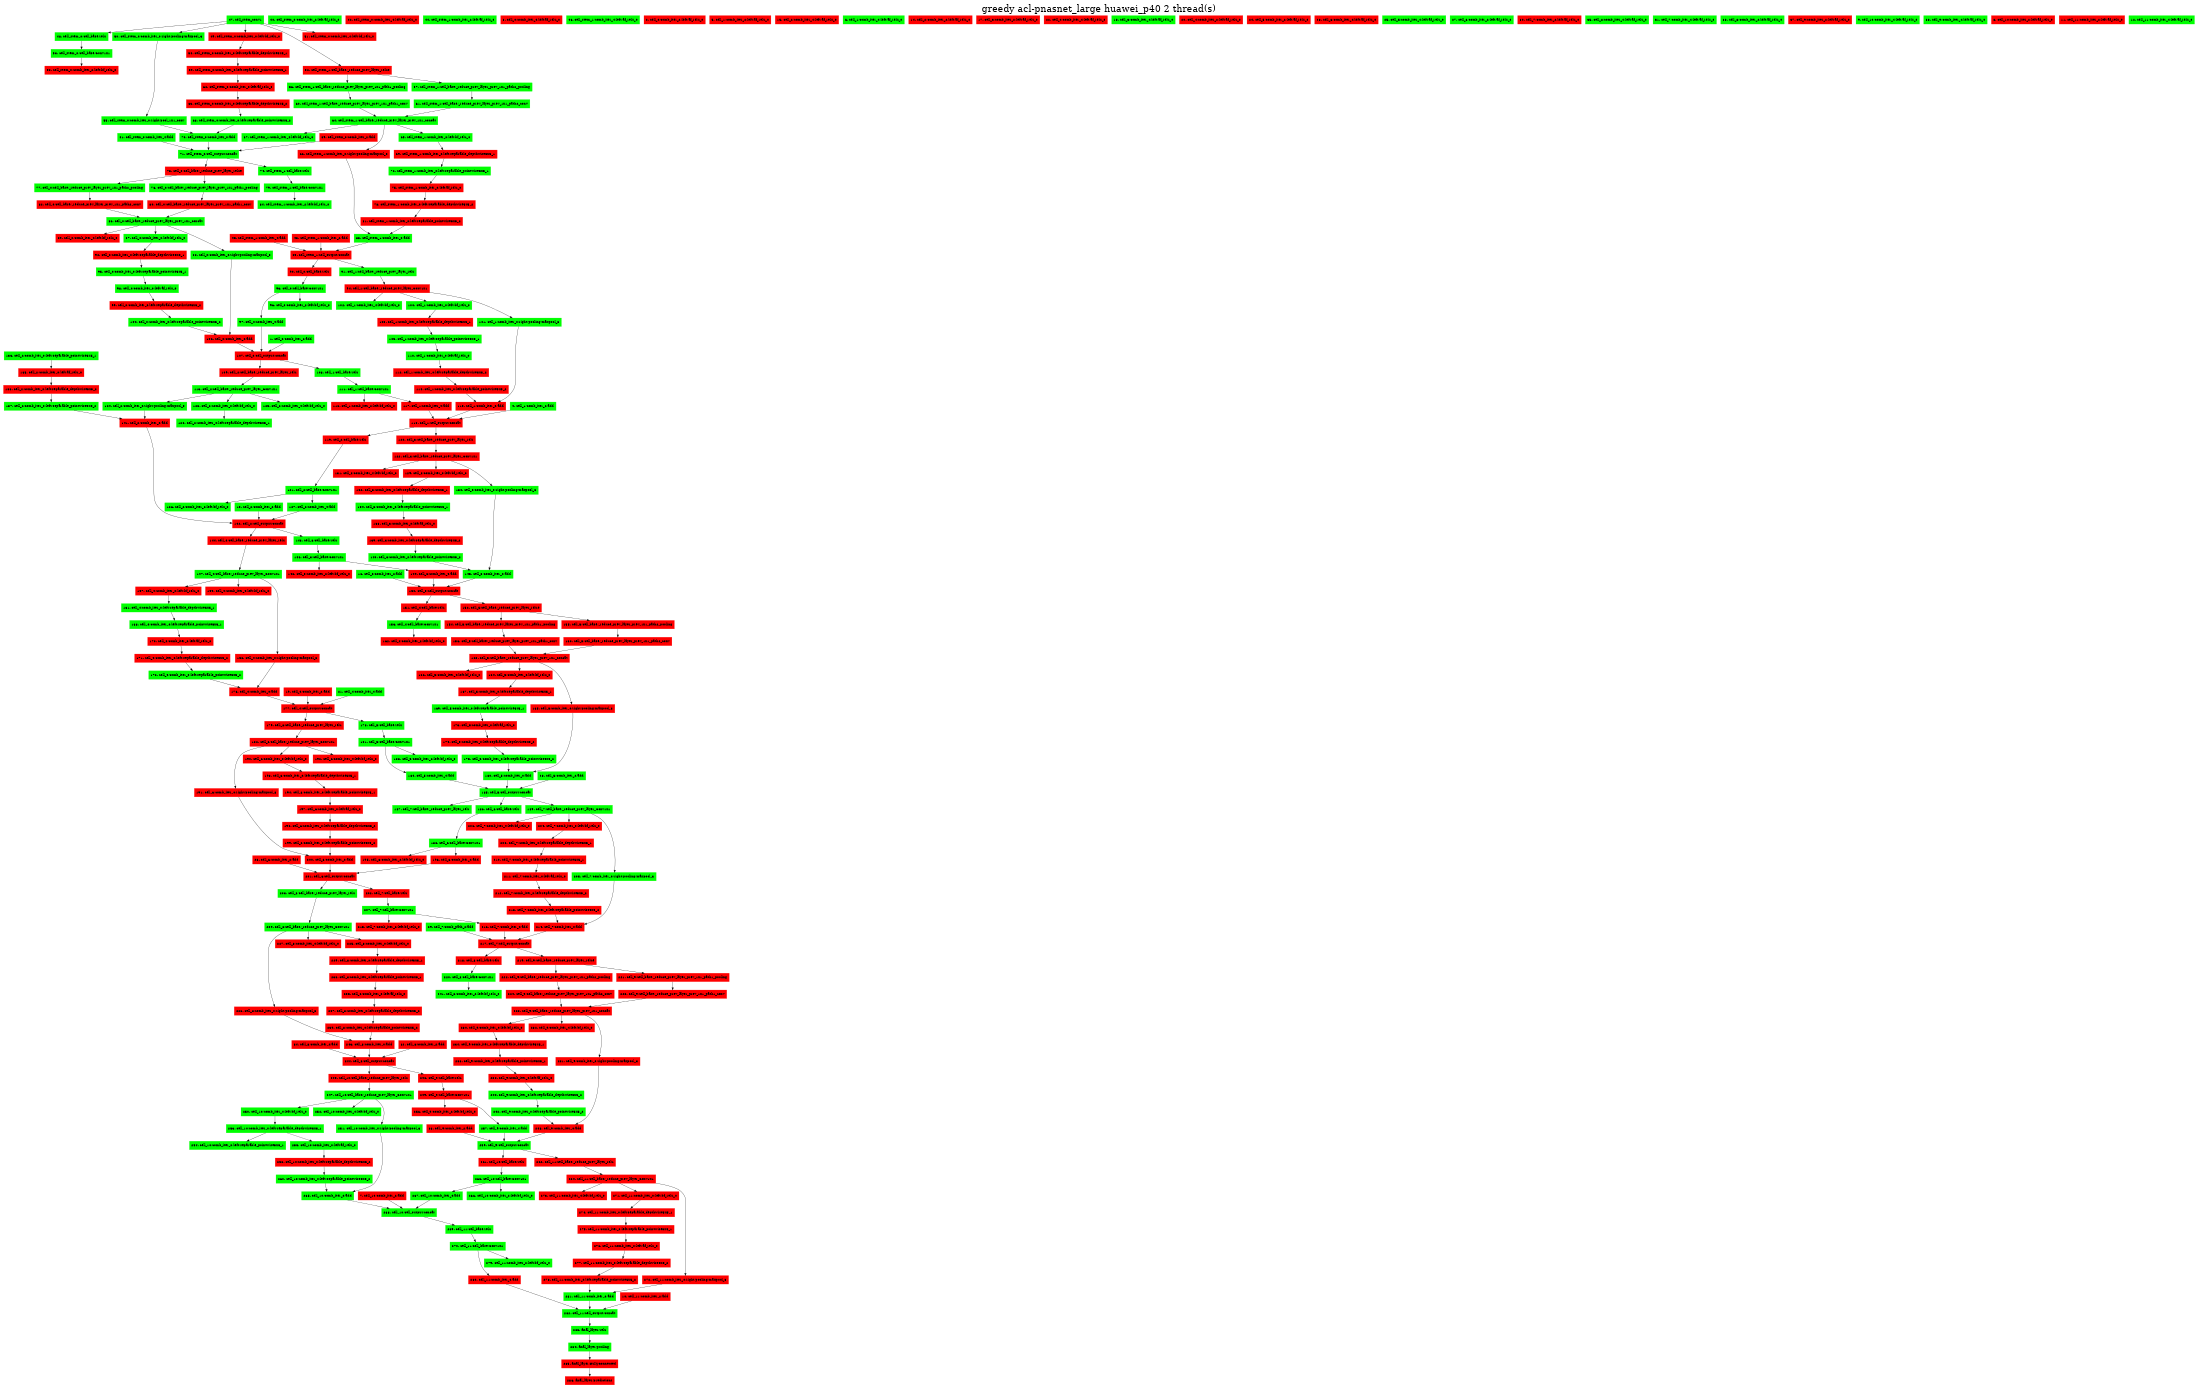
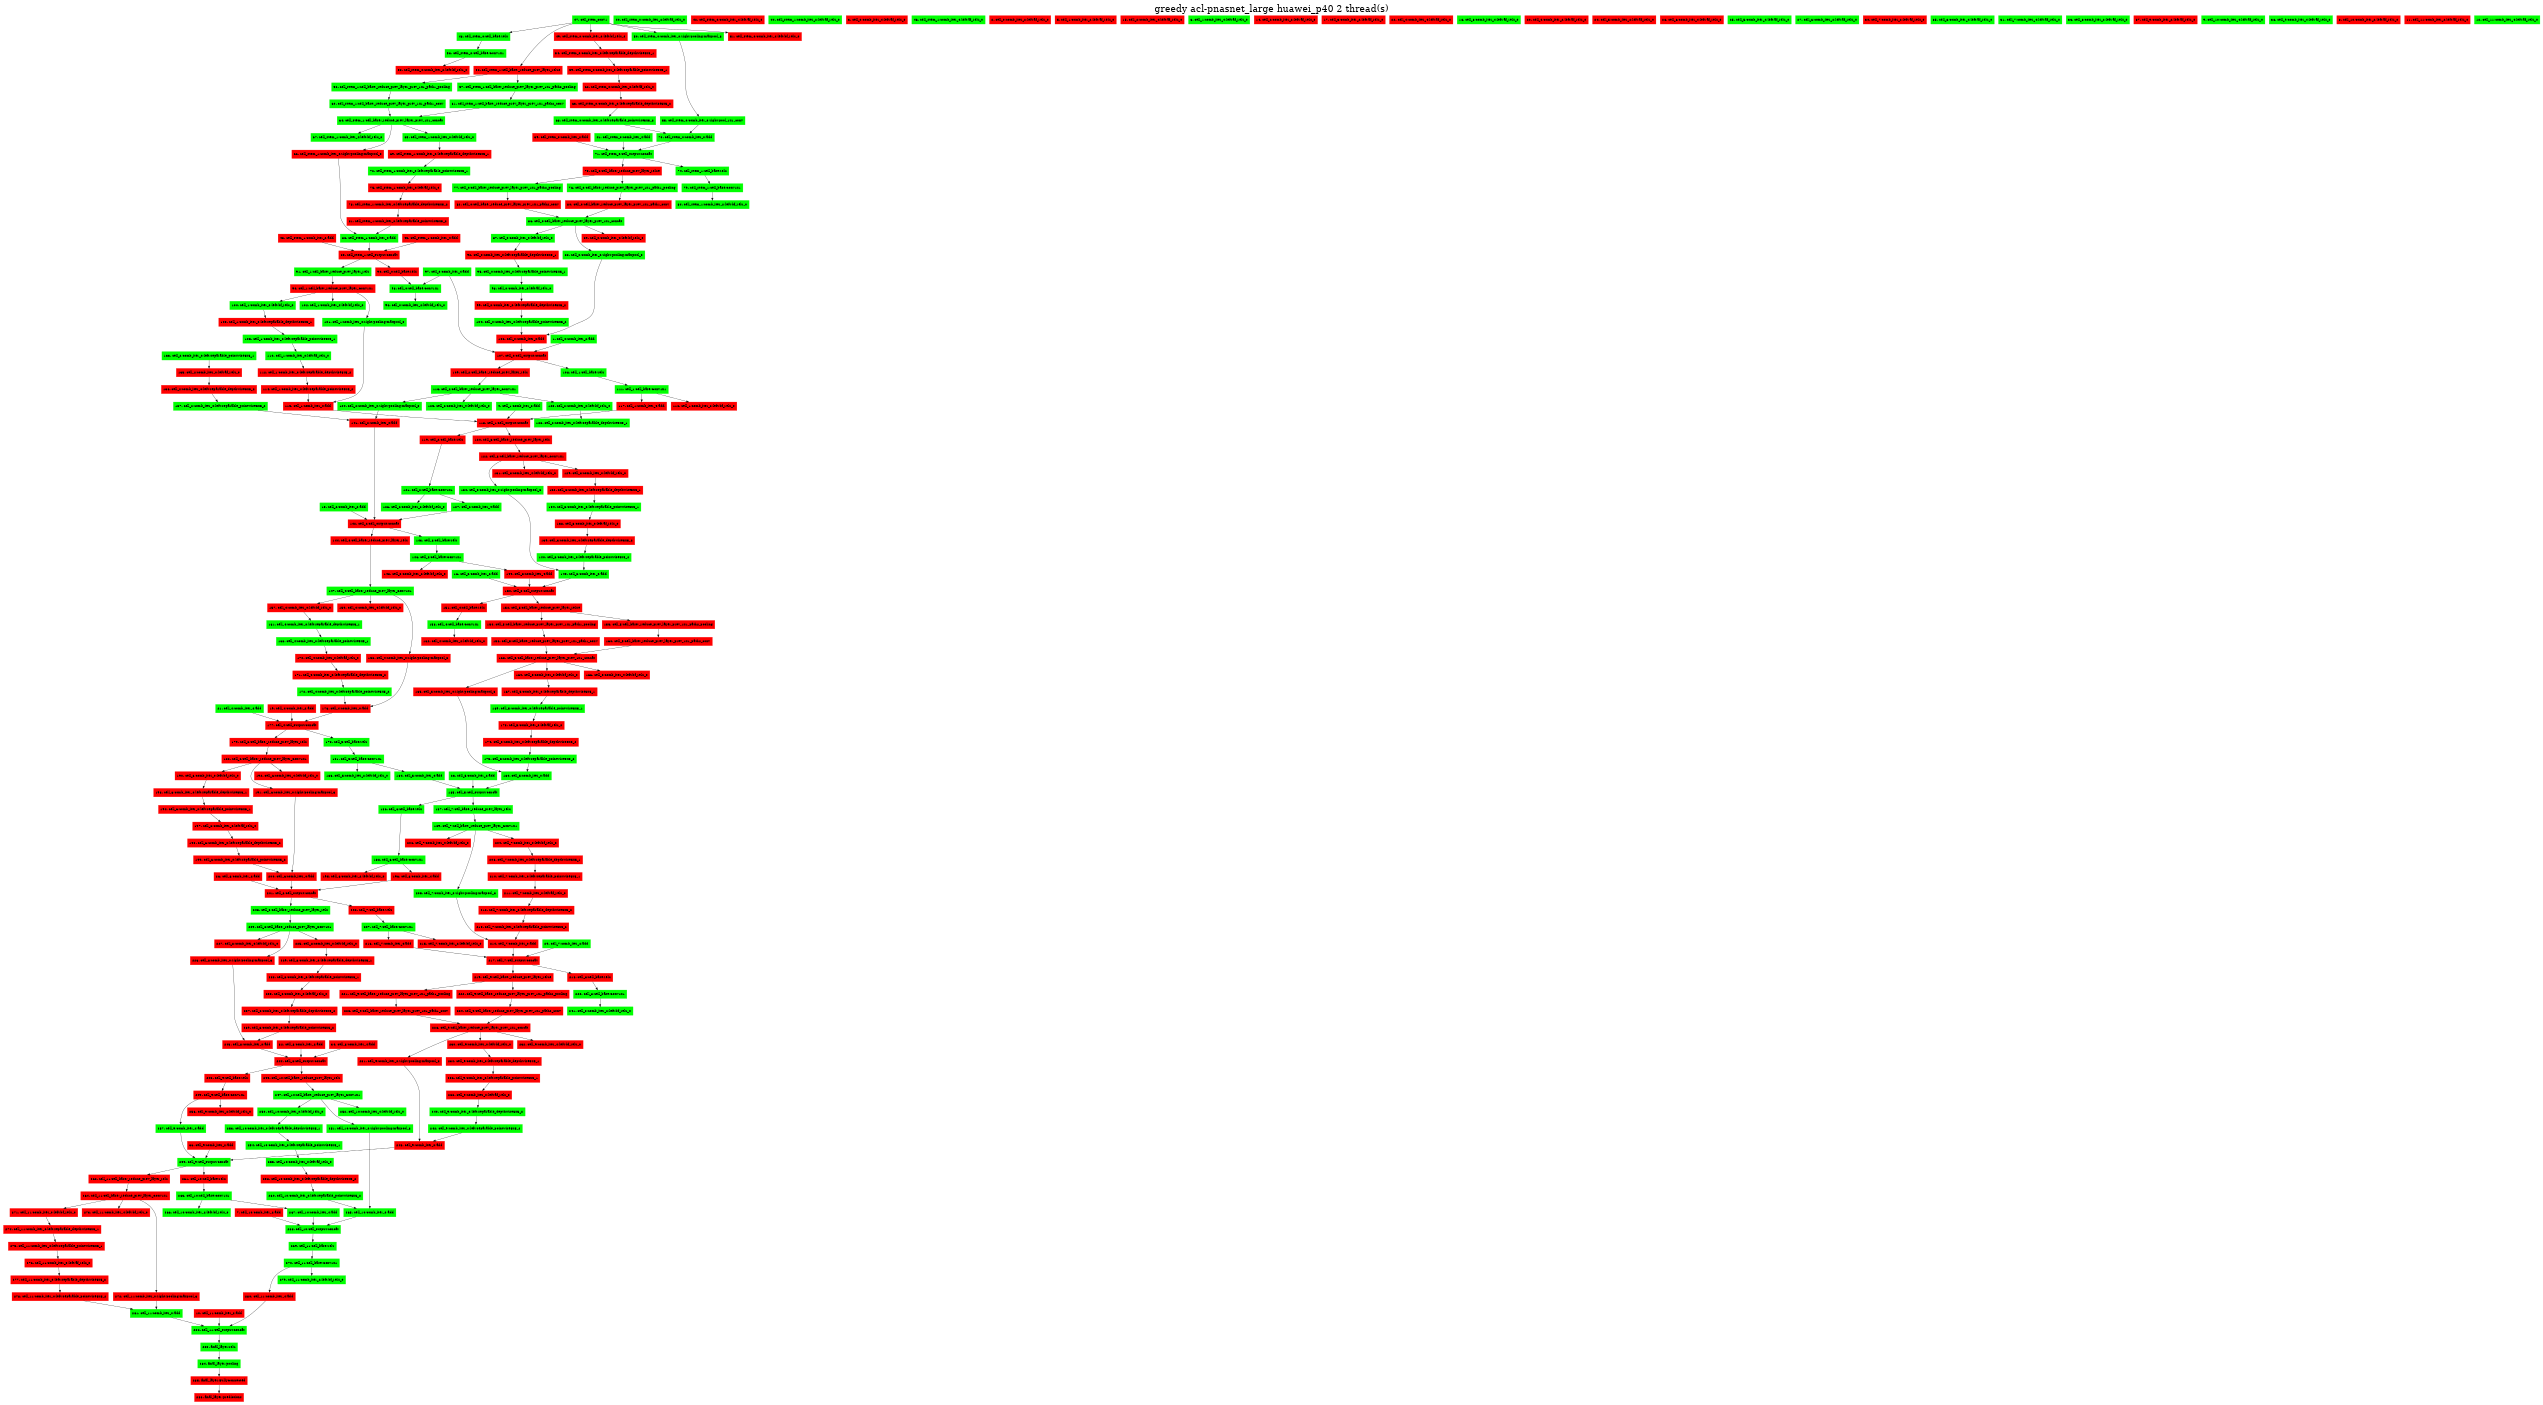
(266, 301) -> (432, 280)
(536, 801) -> (474, 817)
(451, 927) -> (567, 944)
(298, 1137) -> (297, 1153)
